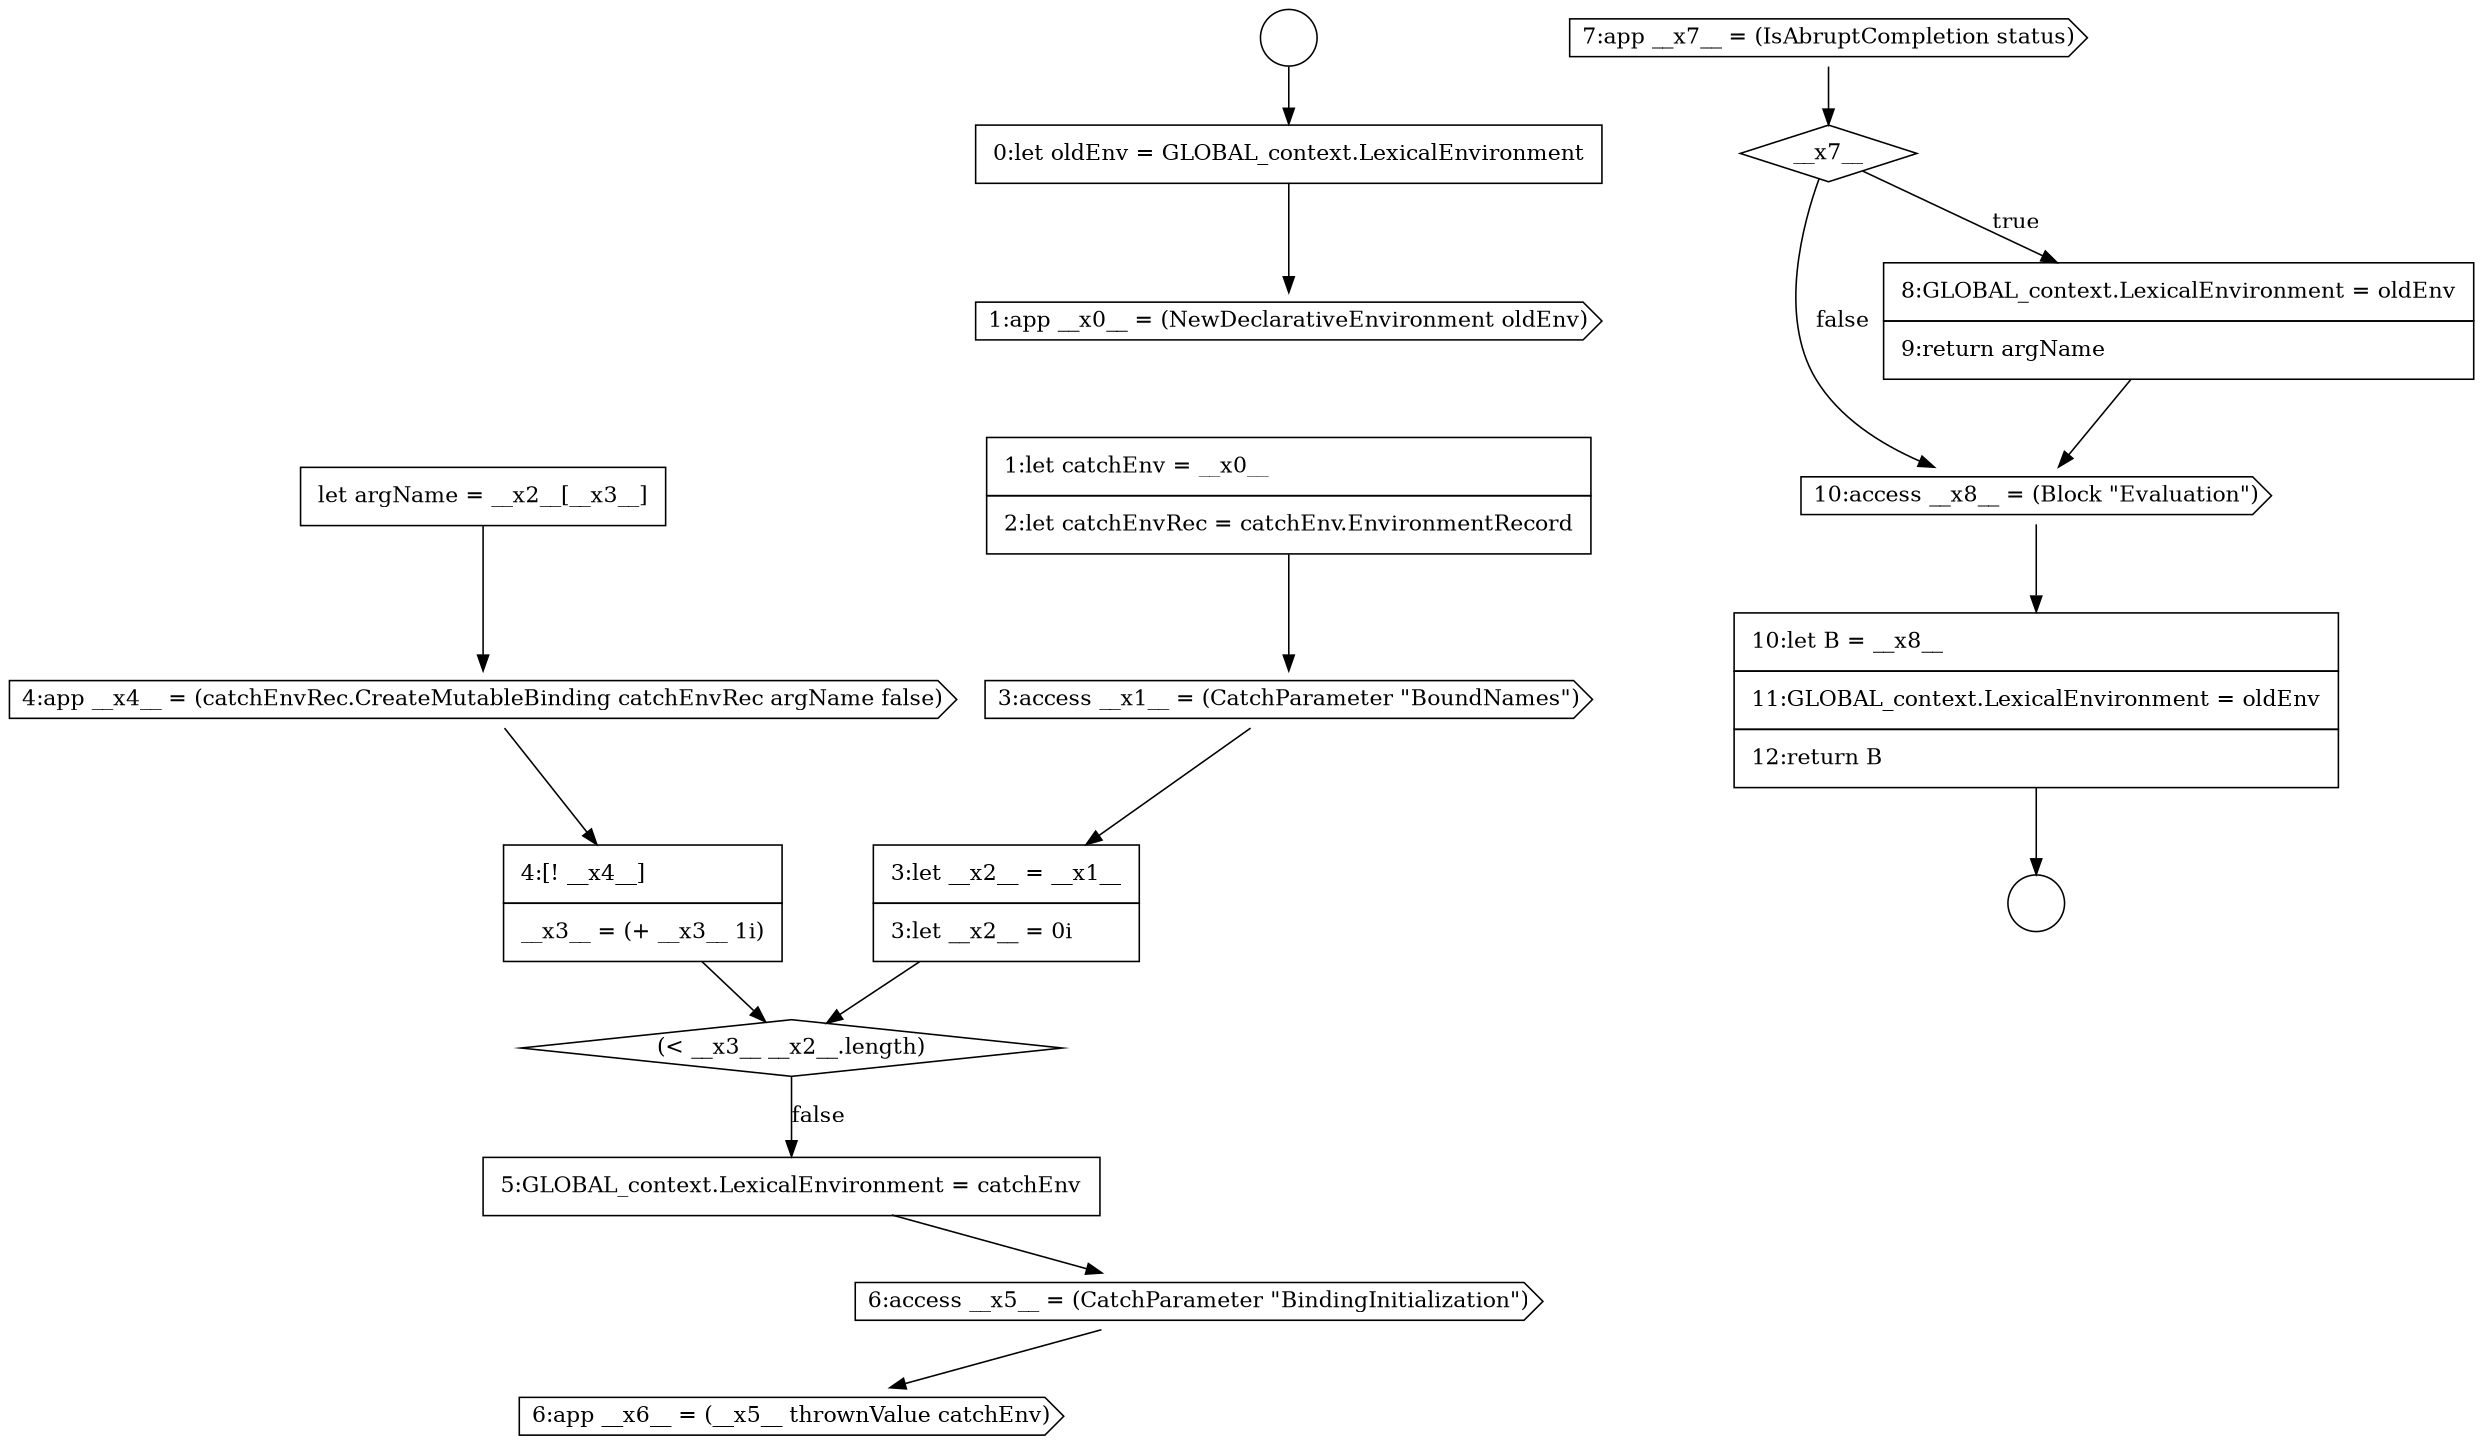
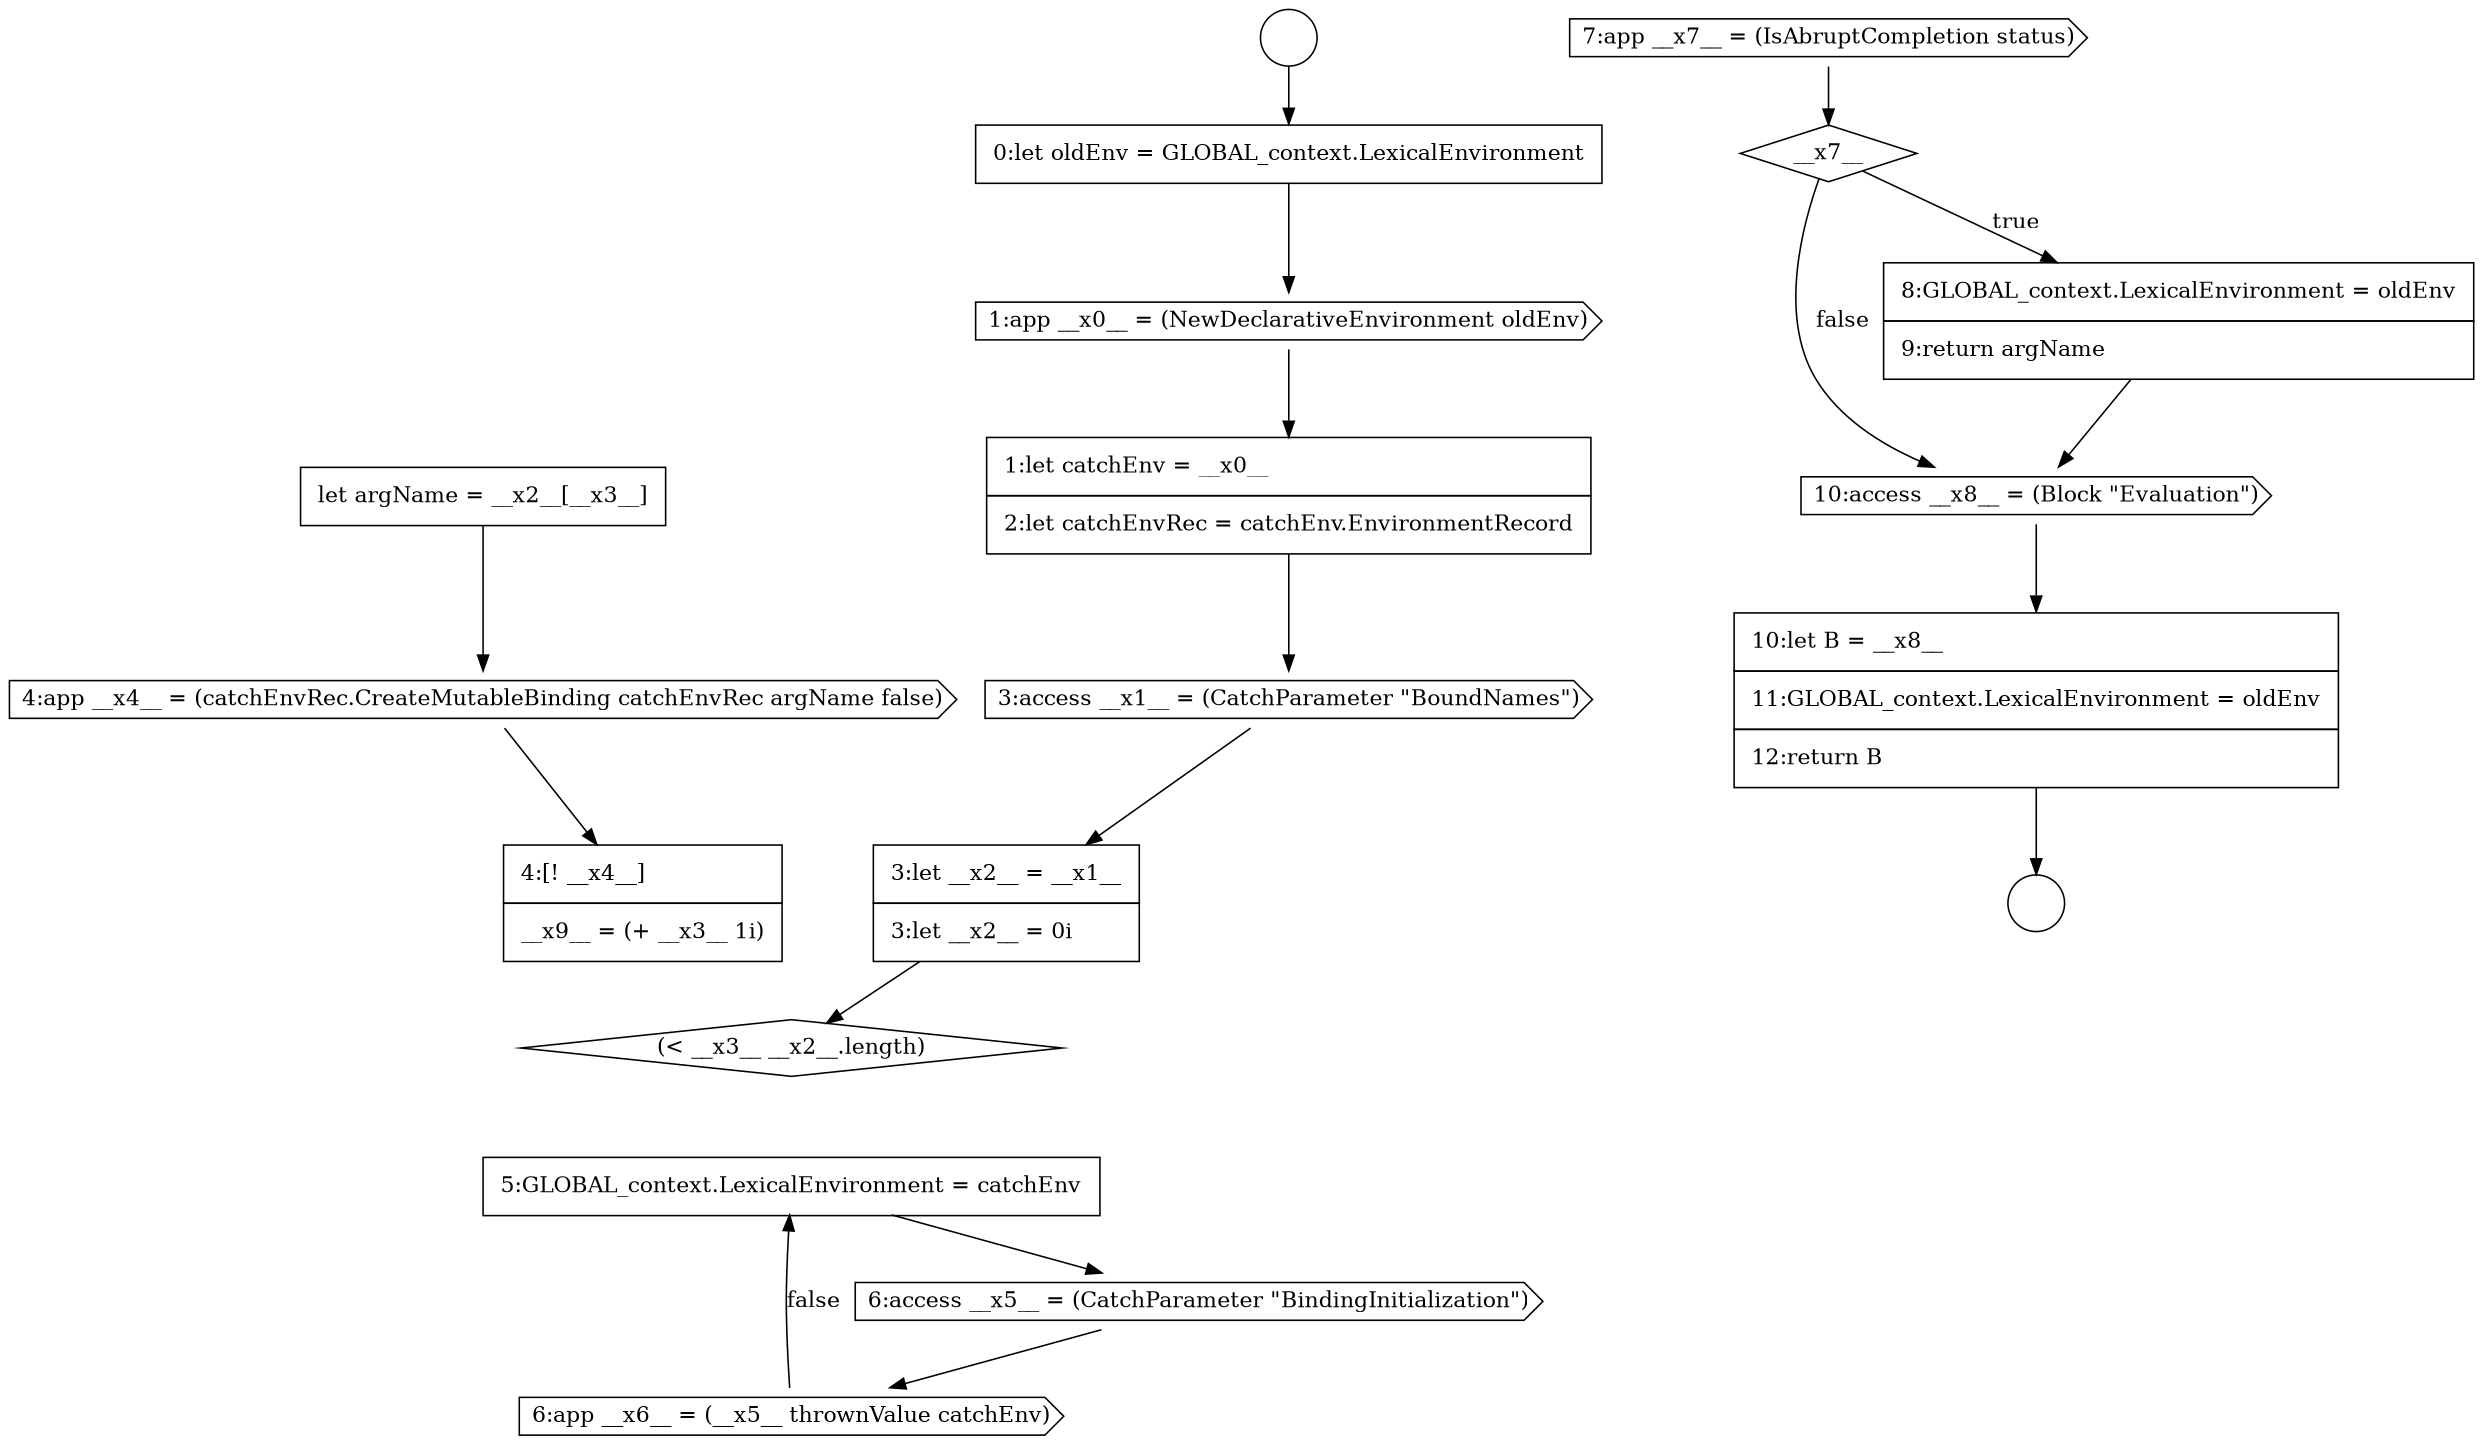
none -> (1289, 385)
(643, 932) -> (643, 932)
(728, 986) -> none
(792, 1109) -> (786, 1310)
